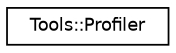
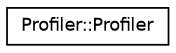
(88, 26) -> (88, 26)
